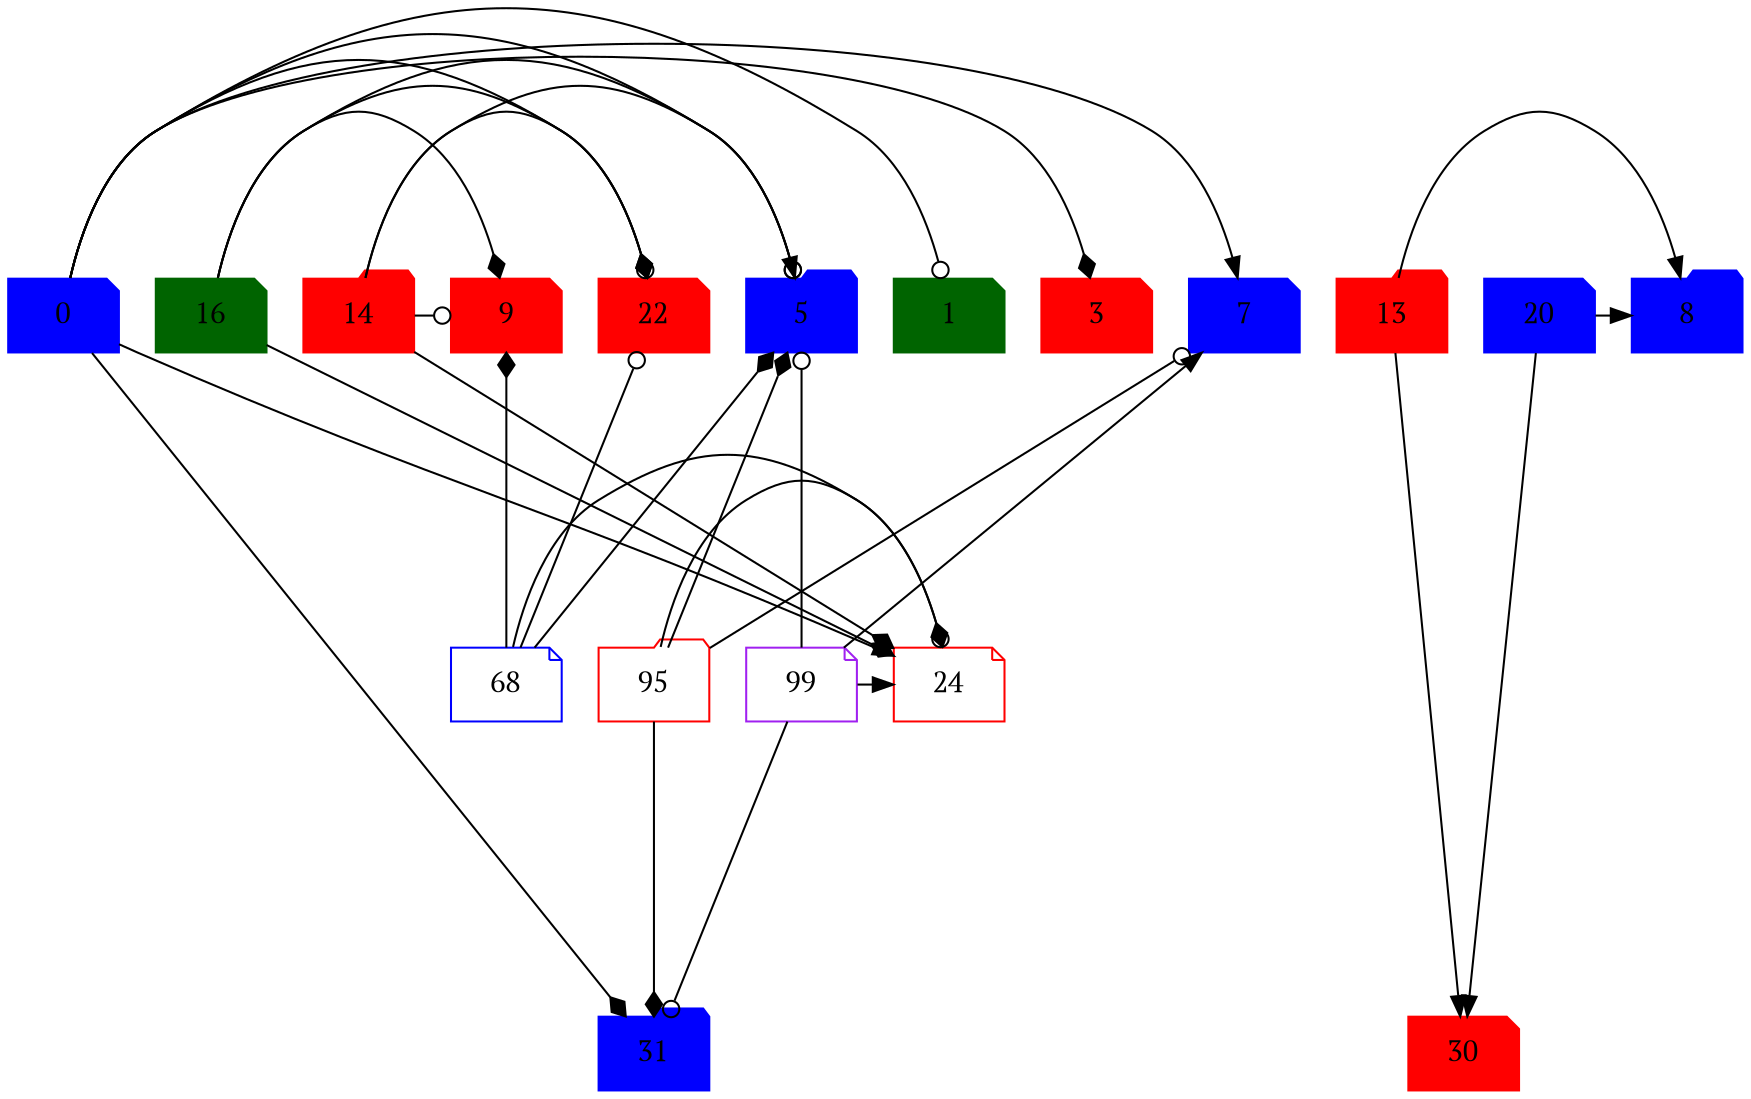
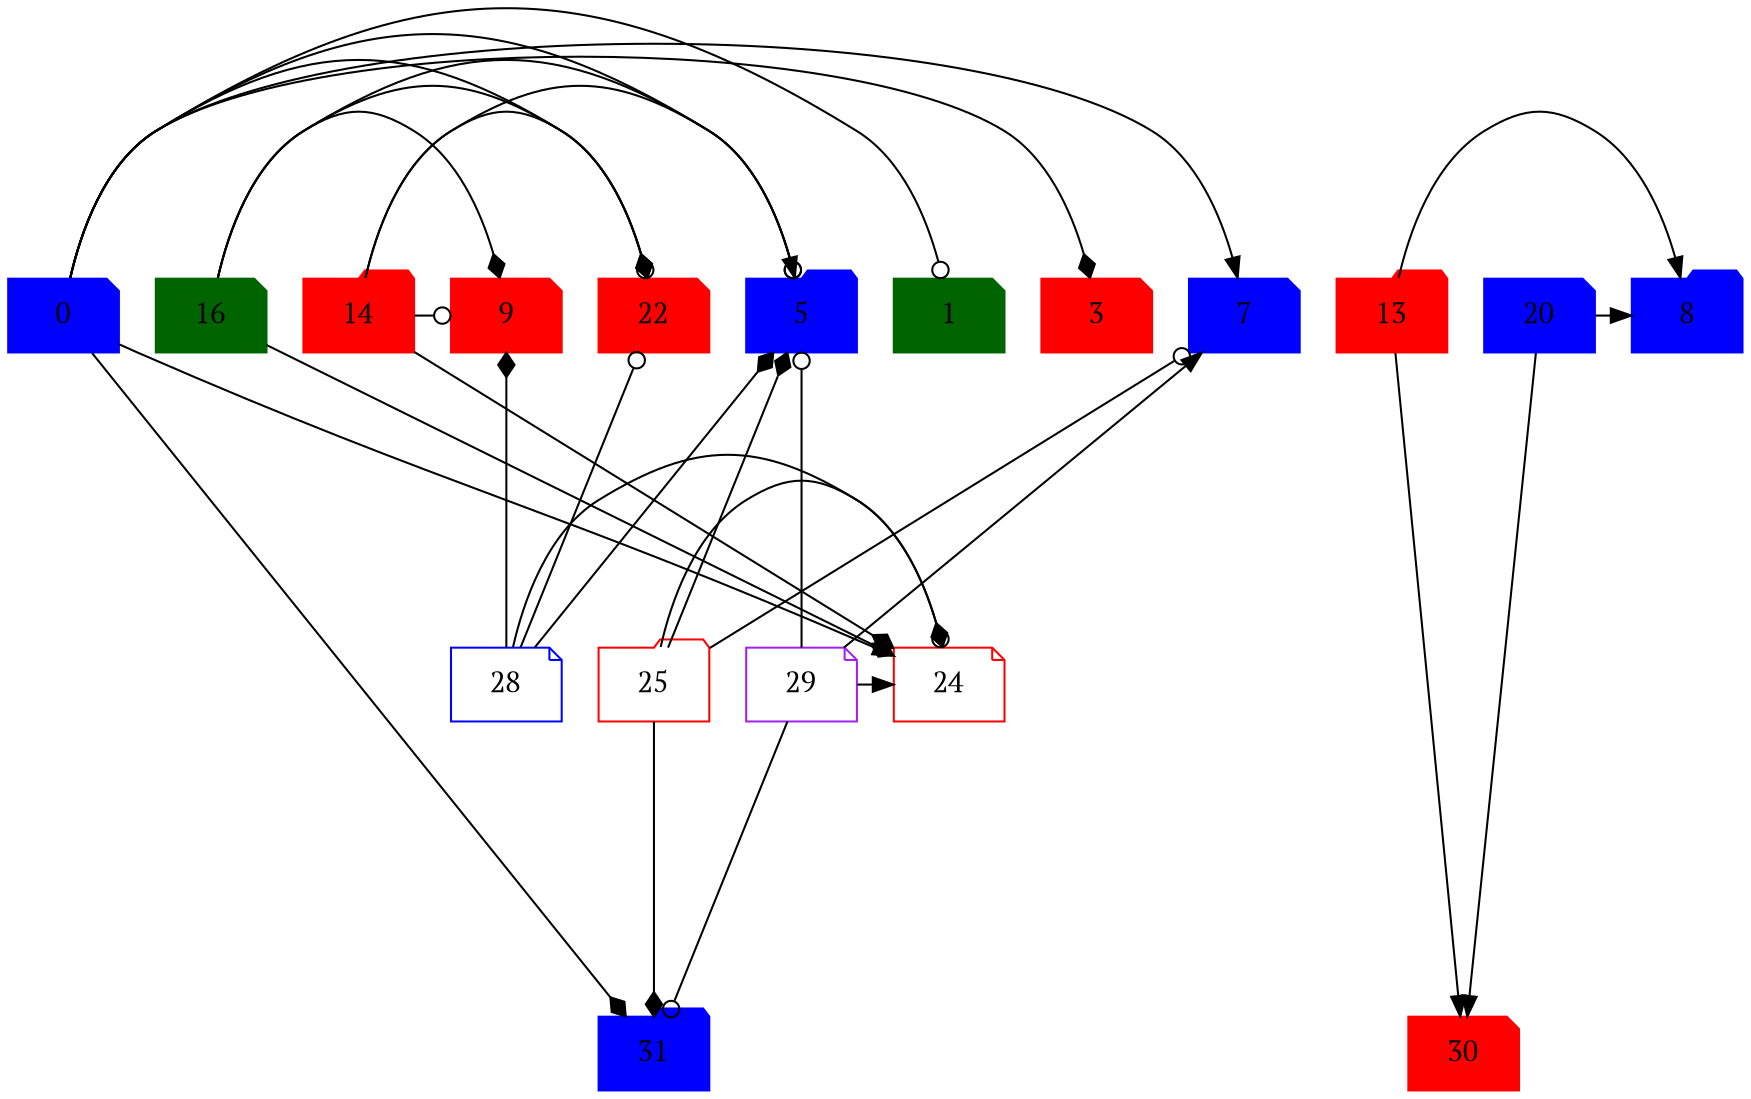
(506, 685) -> (506, 685)
(654, 685) -> (654, 685)
(802, 685) -> (802, 685)
